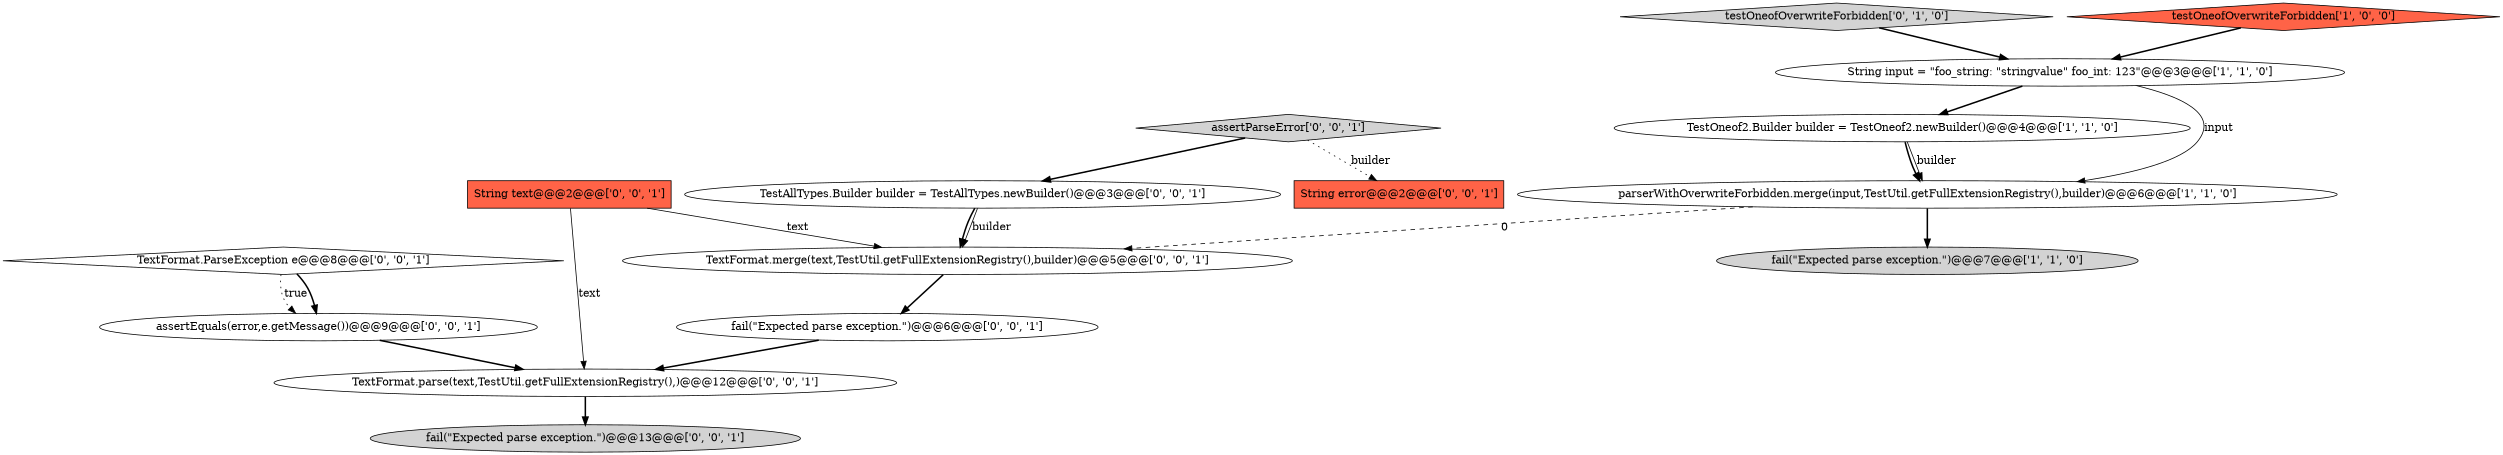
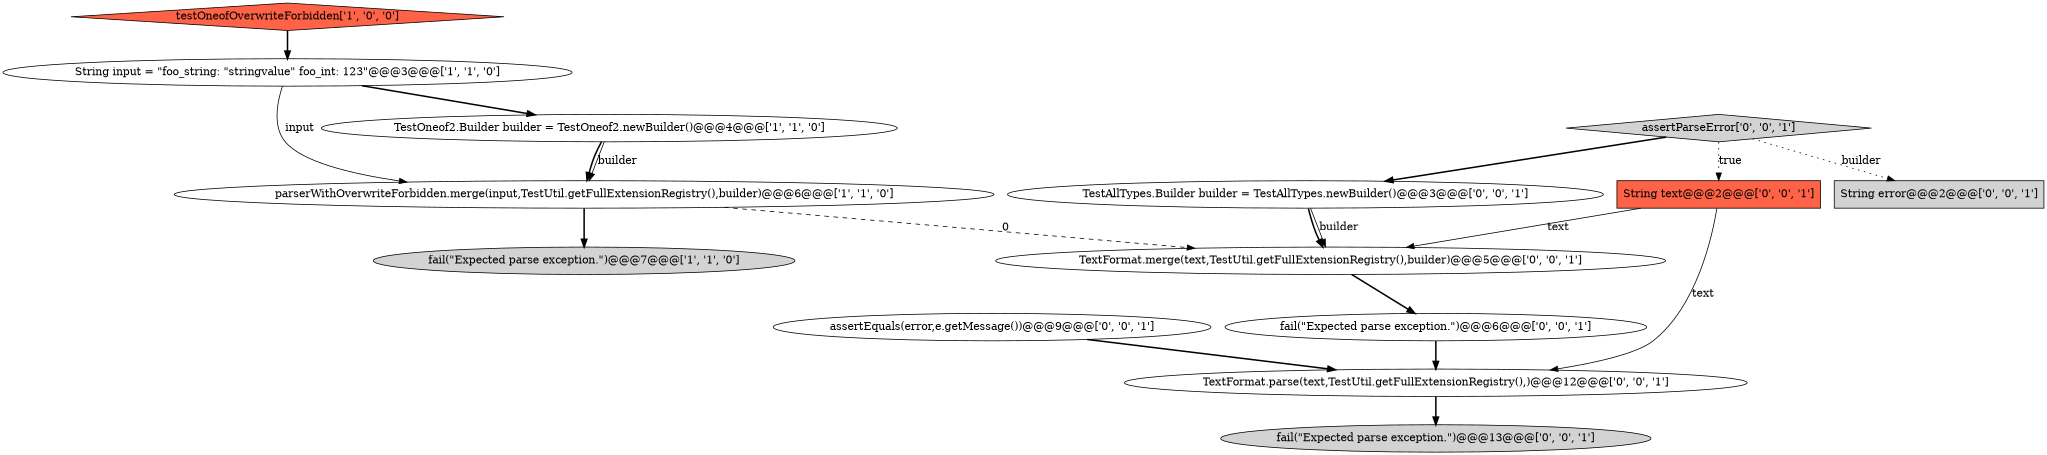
(1837, 17) -> none
none -> (1719, 157)
(1399, 194) -> (1939, 194)
(283, 261) -> none
